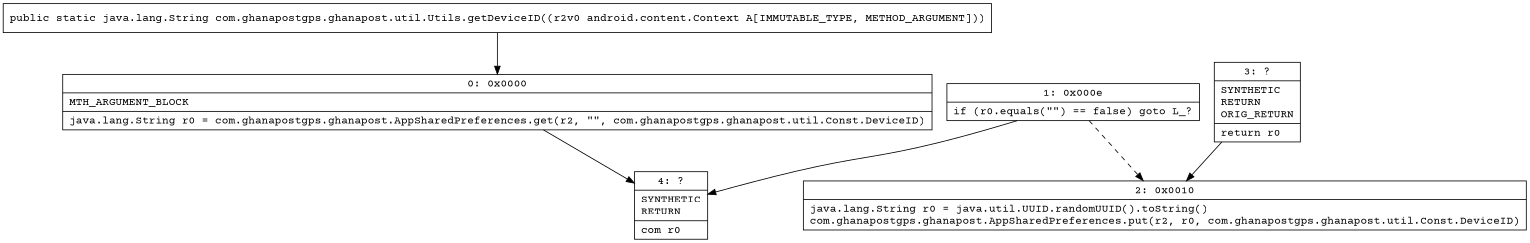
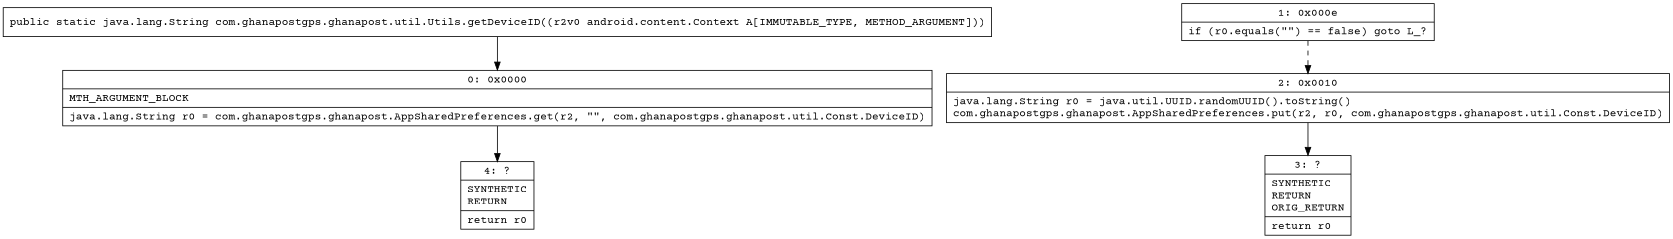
(867, 157) -> none
(1207, 158) -> (1308, 135)
(661, 230) -> (497, 220)
